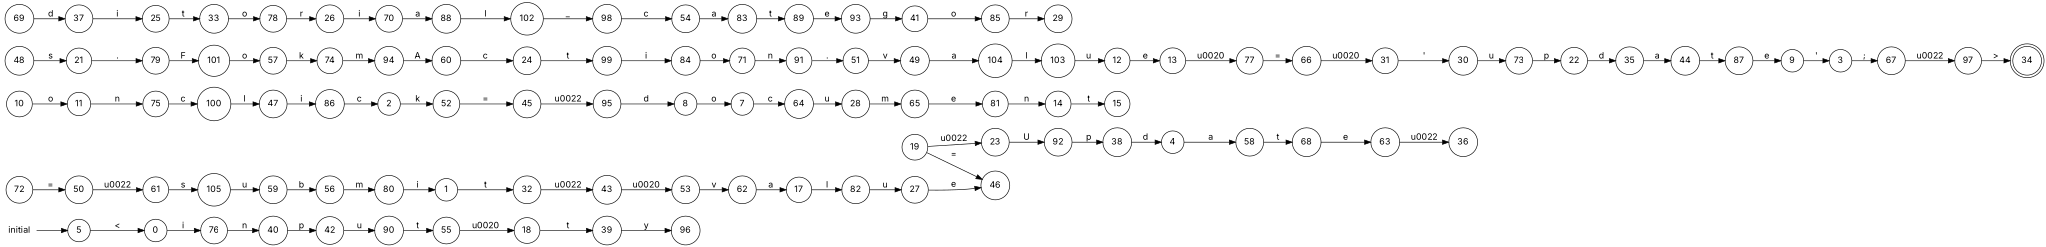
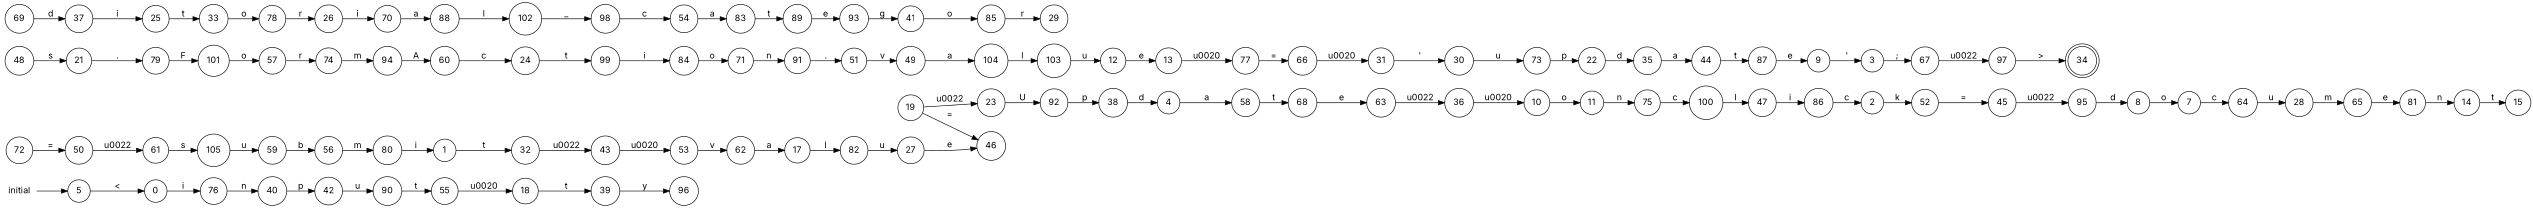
(302, 56) -> (301, 56)
none -> (1495, 103)
